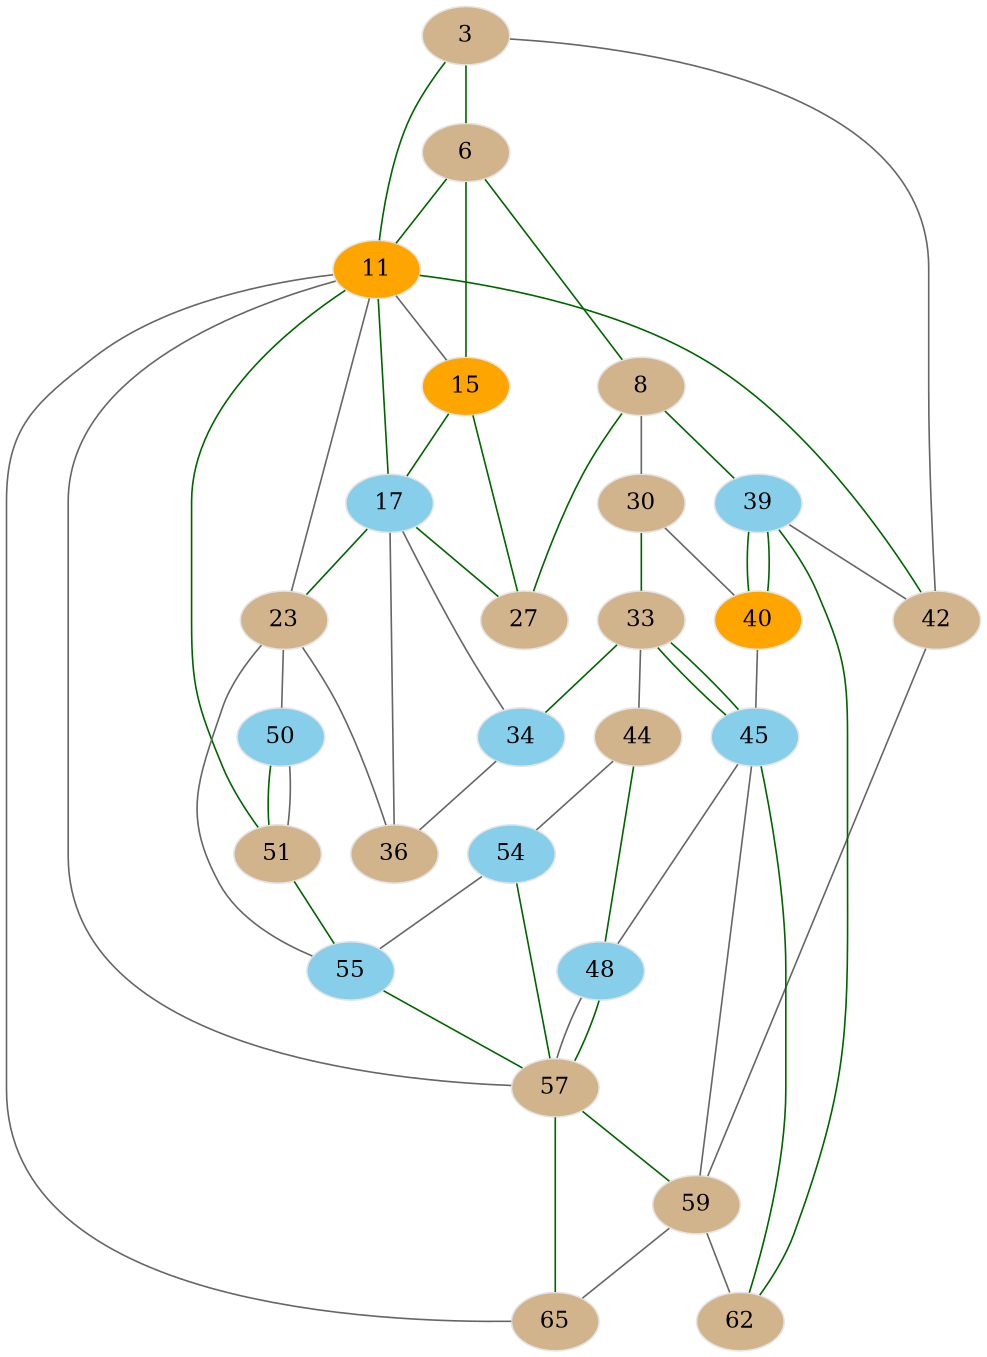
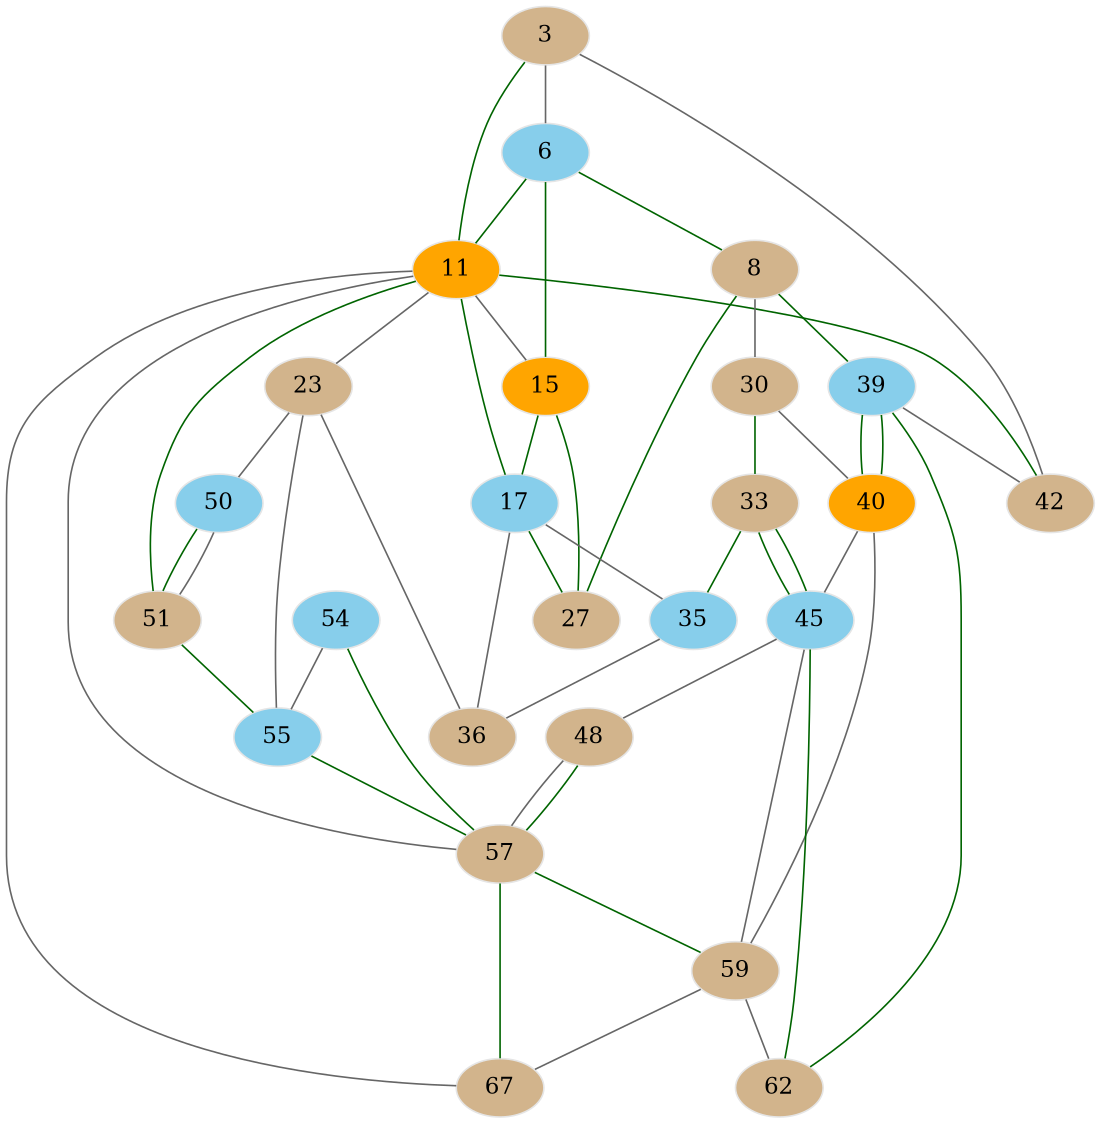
(466, 94) -> (546, 94)
(466, 153) -> (546, 153)
(337, 562) -> none
(521, 737) -> (693, 620)
(638, 737) -> none
(817, 912) -> (842, 746)
(601, 971) -> (589, 737)
(555, 1322) -> (500, 1088)
